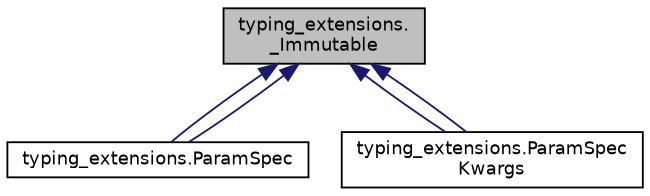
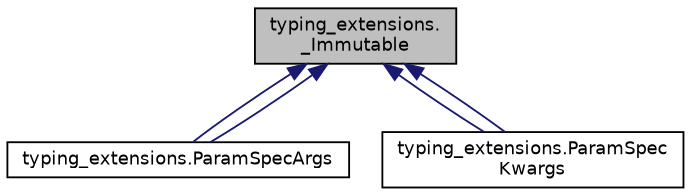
(158, 160) -> (178, 160)
